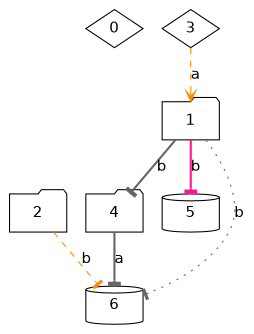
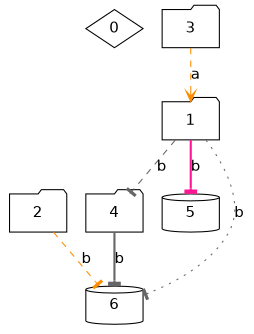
(191, 29) -> (191, 29)
(154, 165) -> (154, 165)
(119, 259) -> (120, 259)
